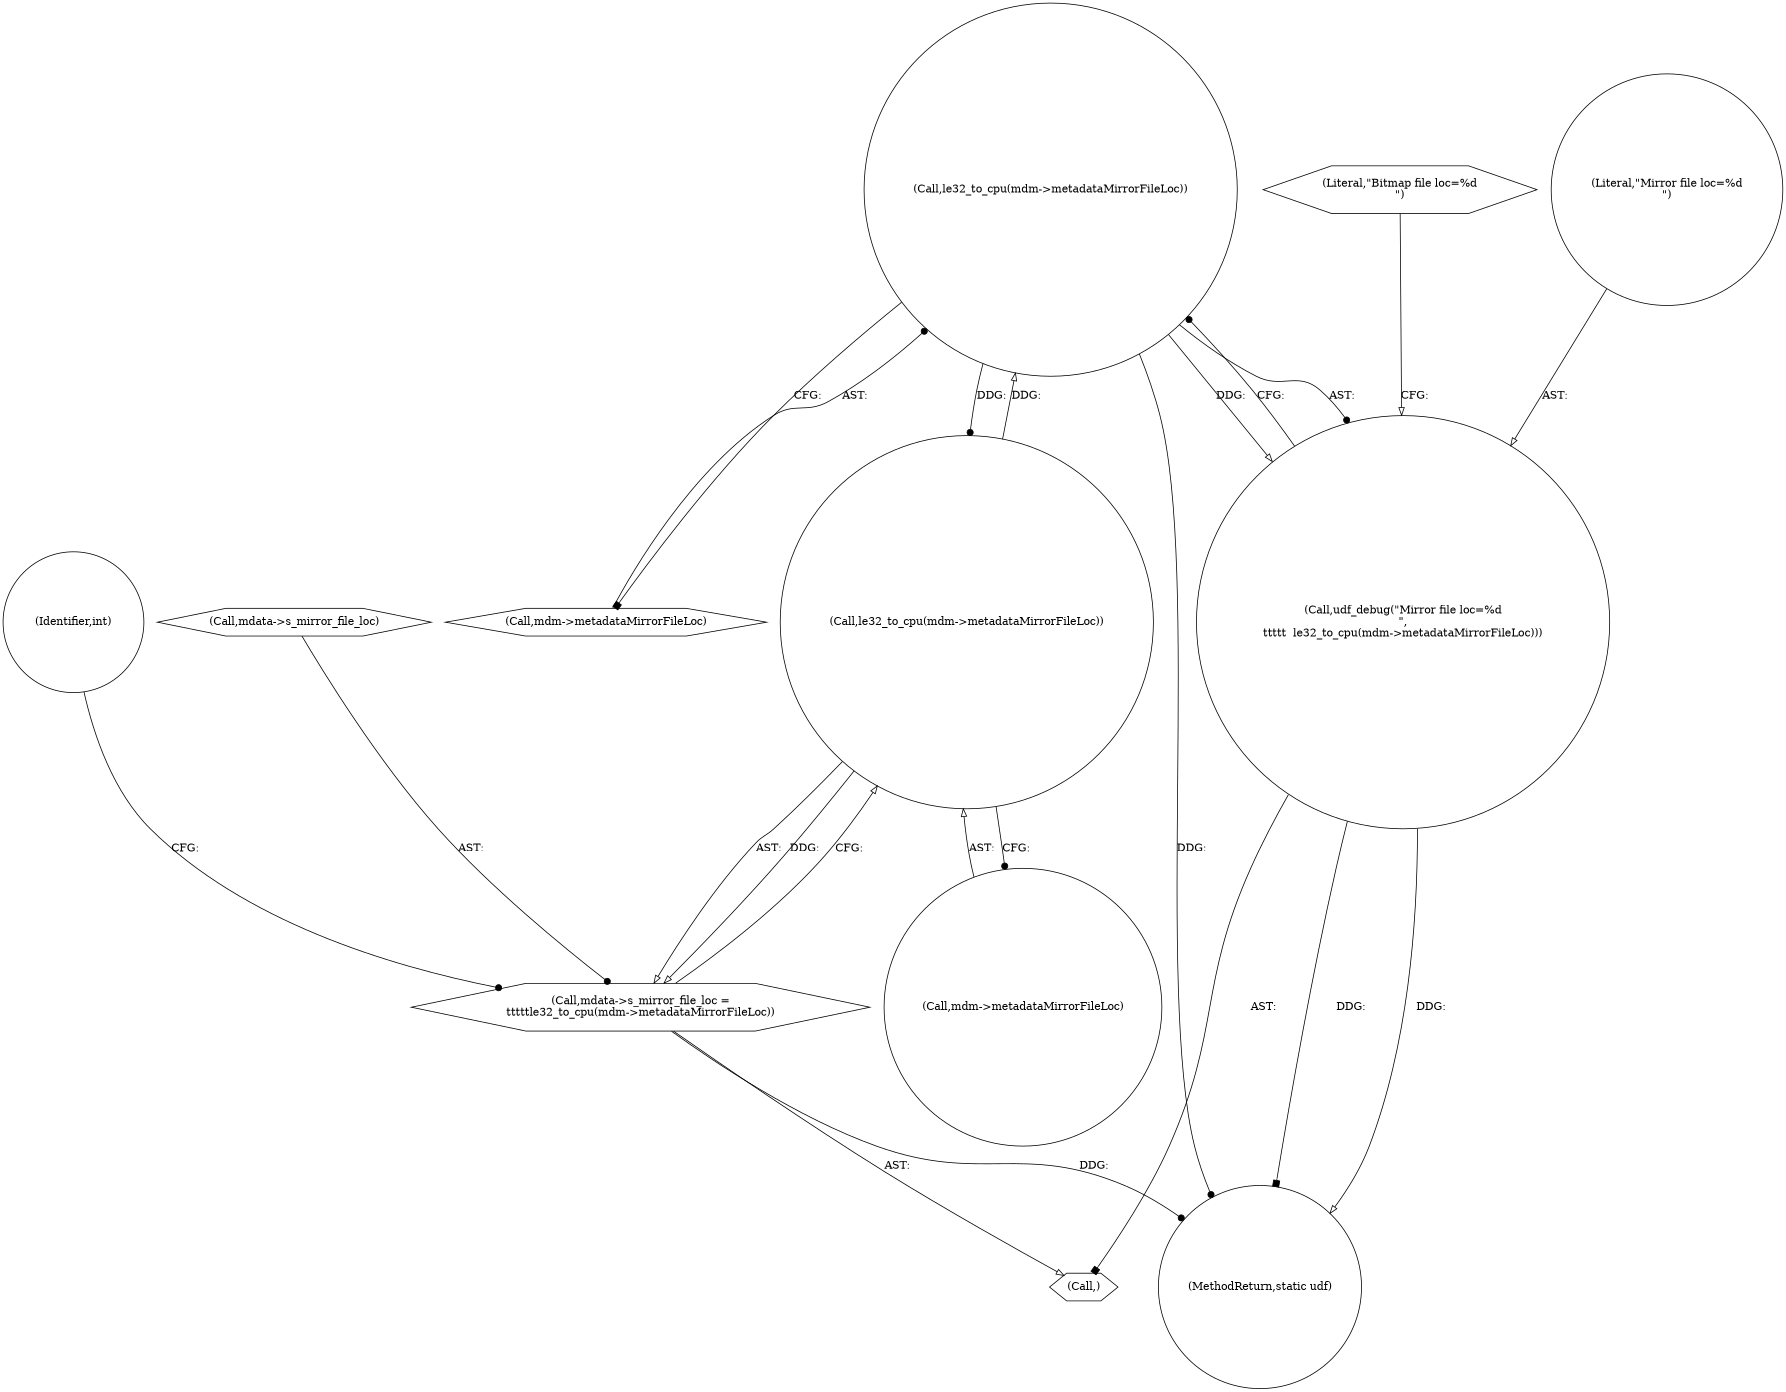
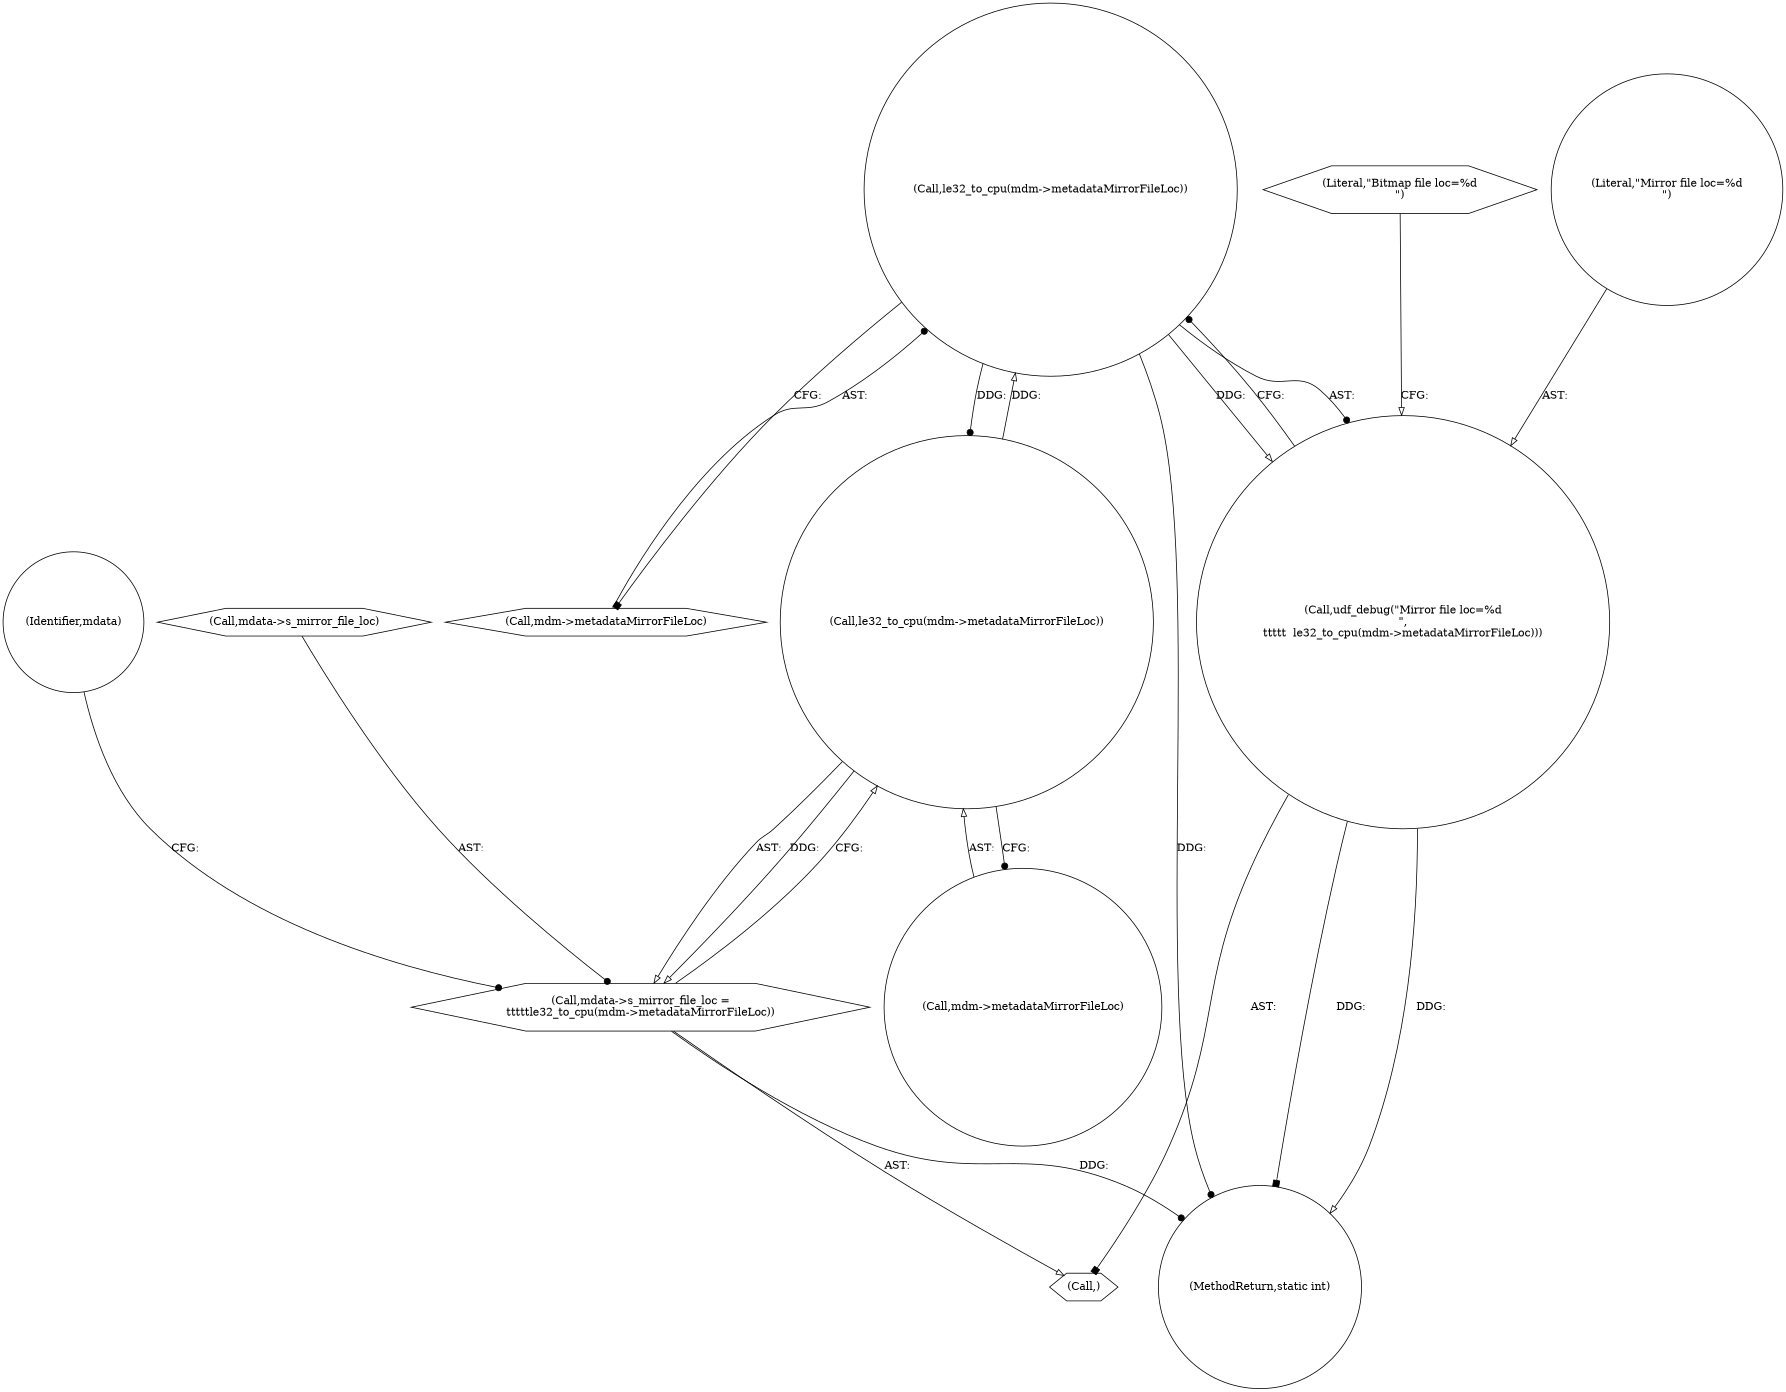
(73, 622) -> (73, 622)
(1260, 1287) -> (1260, 1287)
